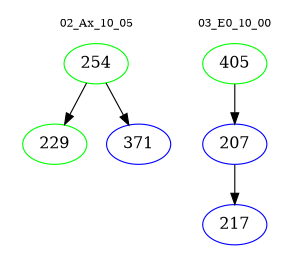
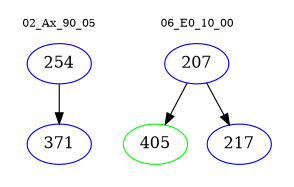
(97, 24) -> (59, 24)
(235, 24) -> (197, 24)
(96, 64) -> (59, 64)
(235, 98) -> (179, 99)
(55, 144) -> none
